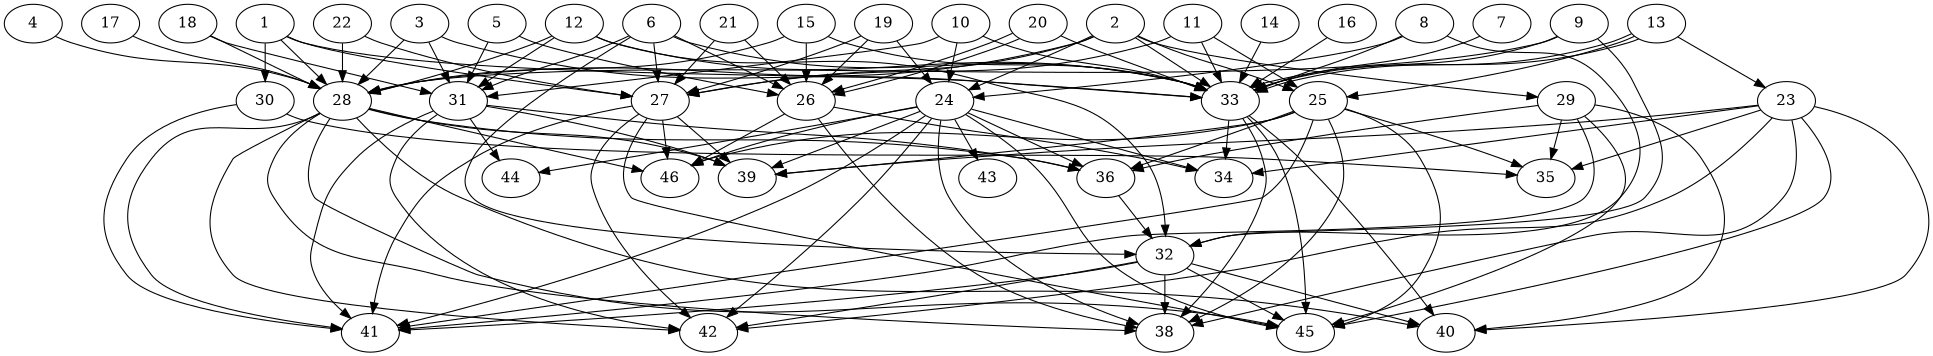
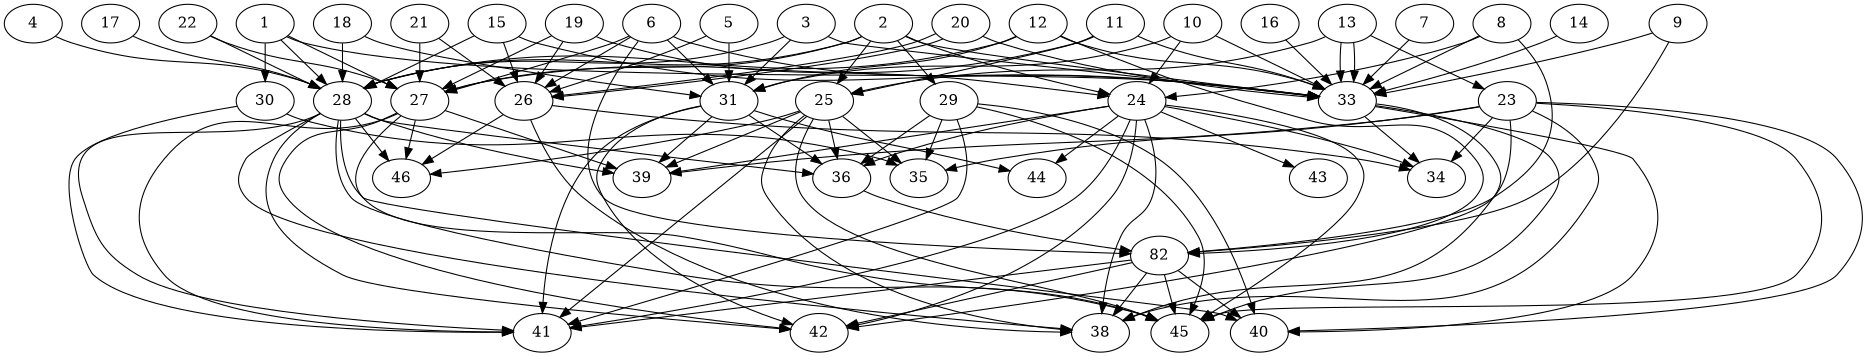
(1058, 72) -> none
(809, 130) -> none
(1165, 256) -> (1160, 256)
